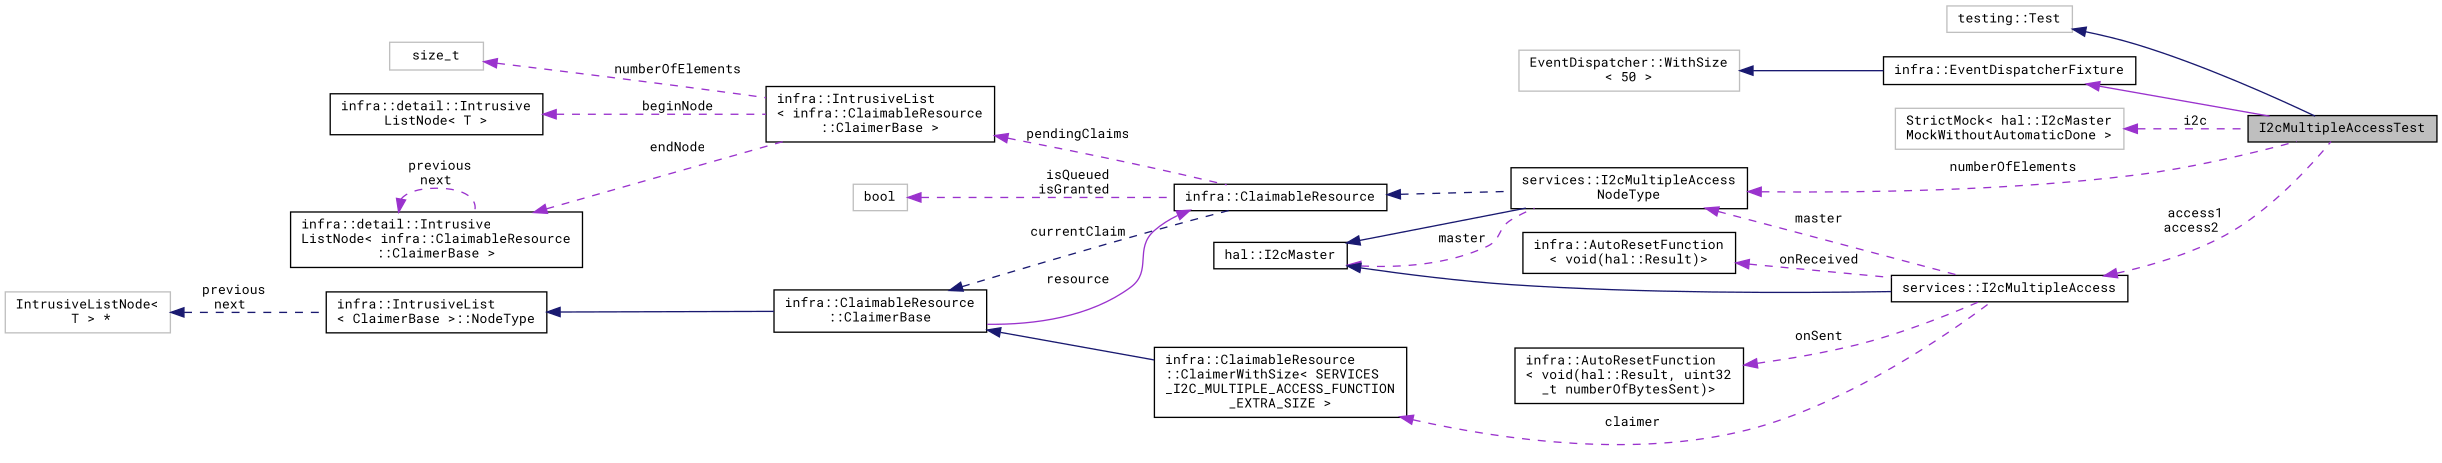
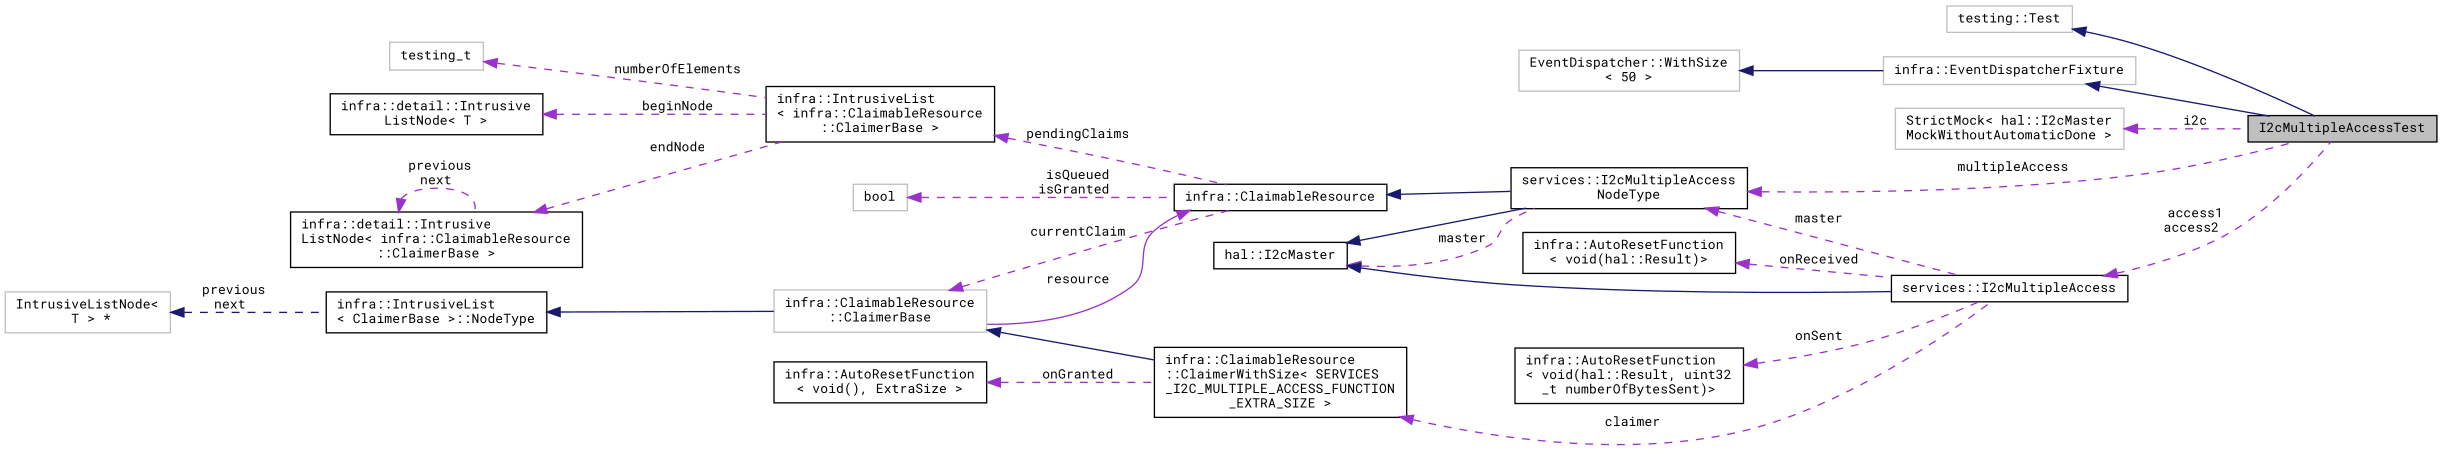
(437, 56) -> (437, 56)
(2010, 71) -> (2010, 71)
(2185, 101) -> (2185, 101)
(2010, 168) -> (2010, 168)
(1456, 193) -> (1456, 193)
(1096, 247) -> (1096, 247)
(880, 311) -> (880, 311)
none -> (880, 382)
